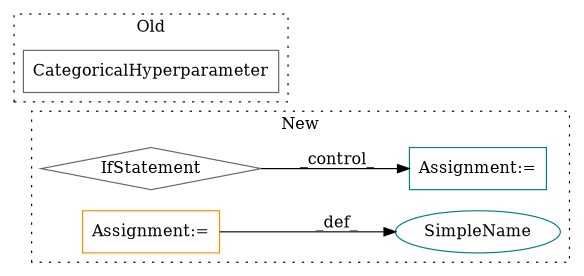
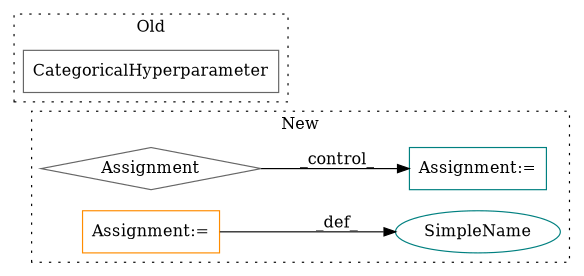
(151, 169) -> (151, 169)
